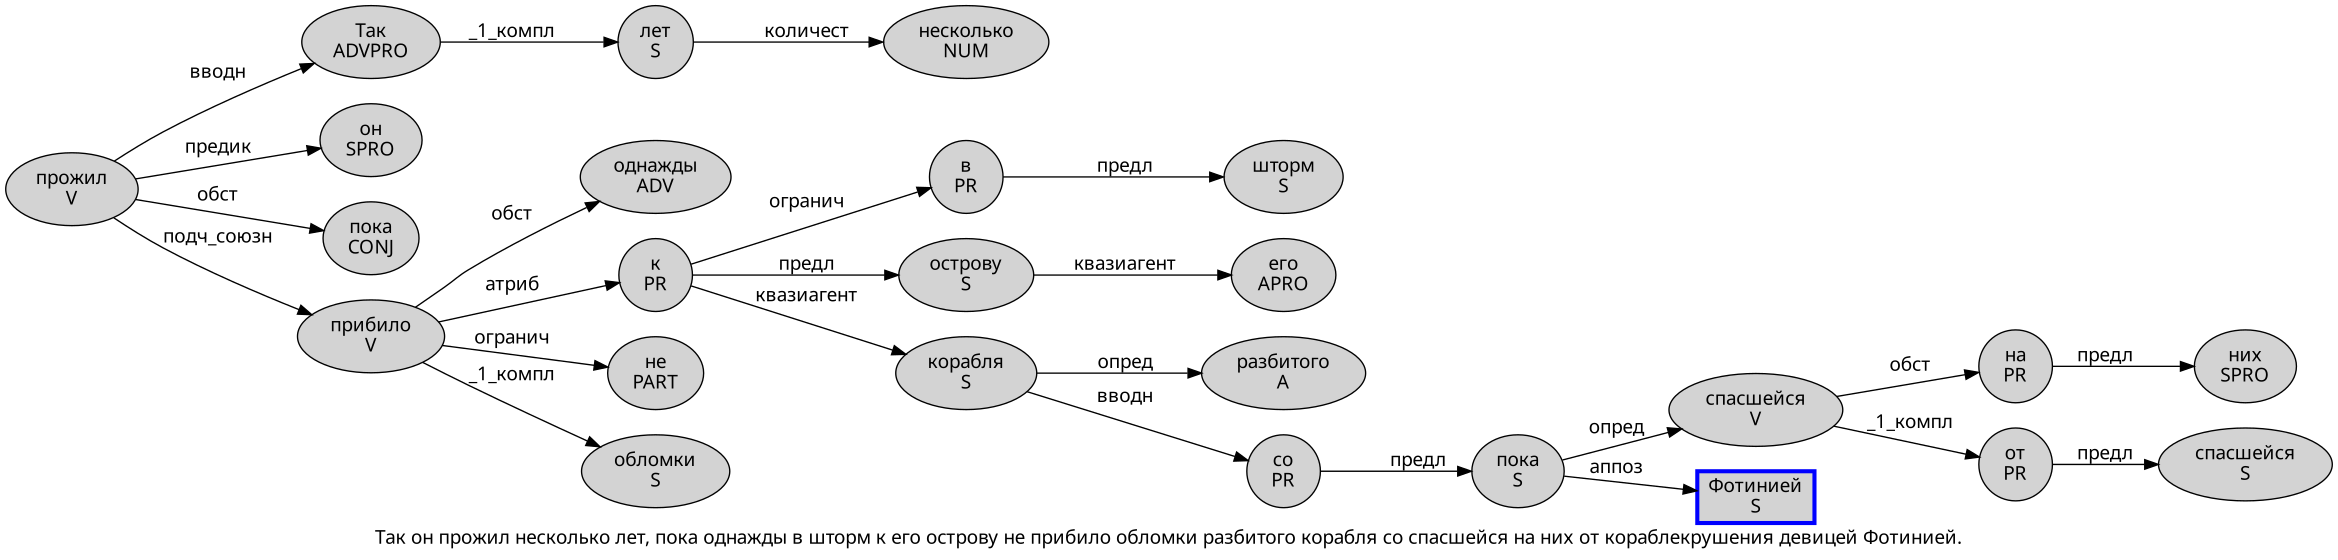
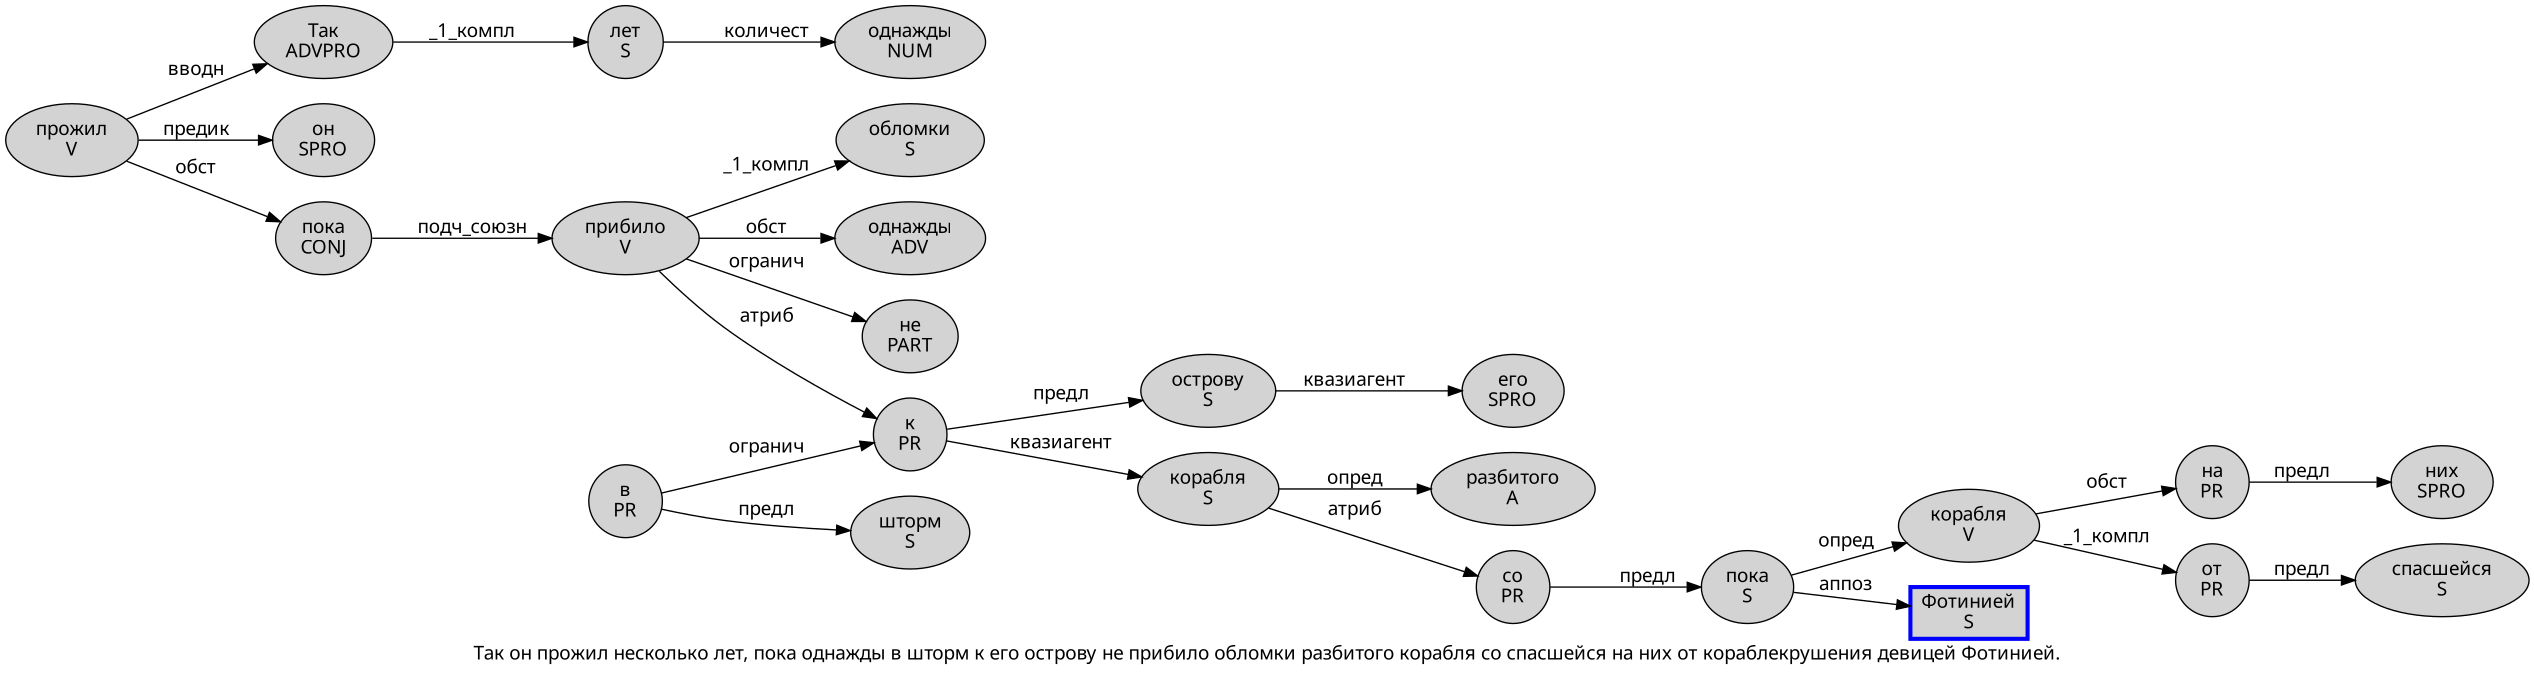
(966, 42) -> (910, 42)
(804, 228) -> (761, 469)
(204, 268) -> (455, 238)
(1284, 275) -> (1513, 391)
(1125, 397) -> (1355, 510)
(1756, 410) -> (1969, 526)
